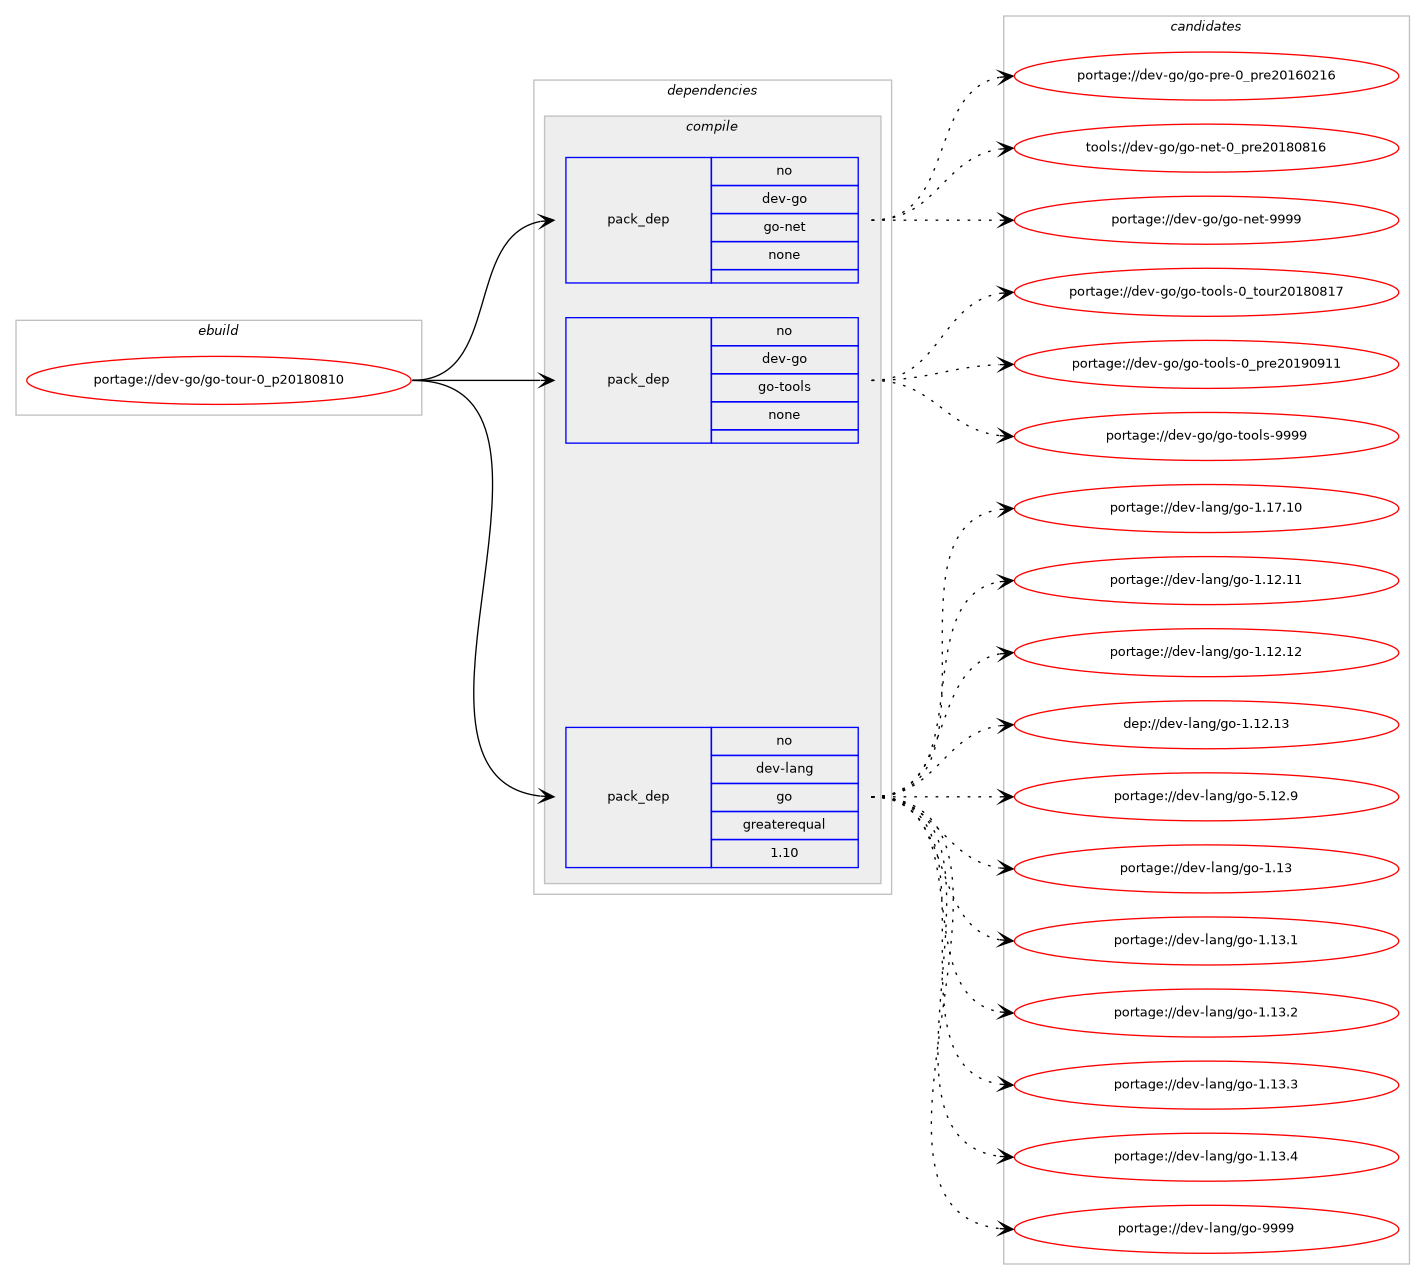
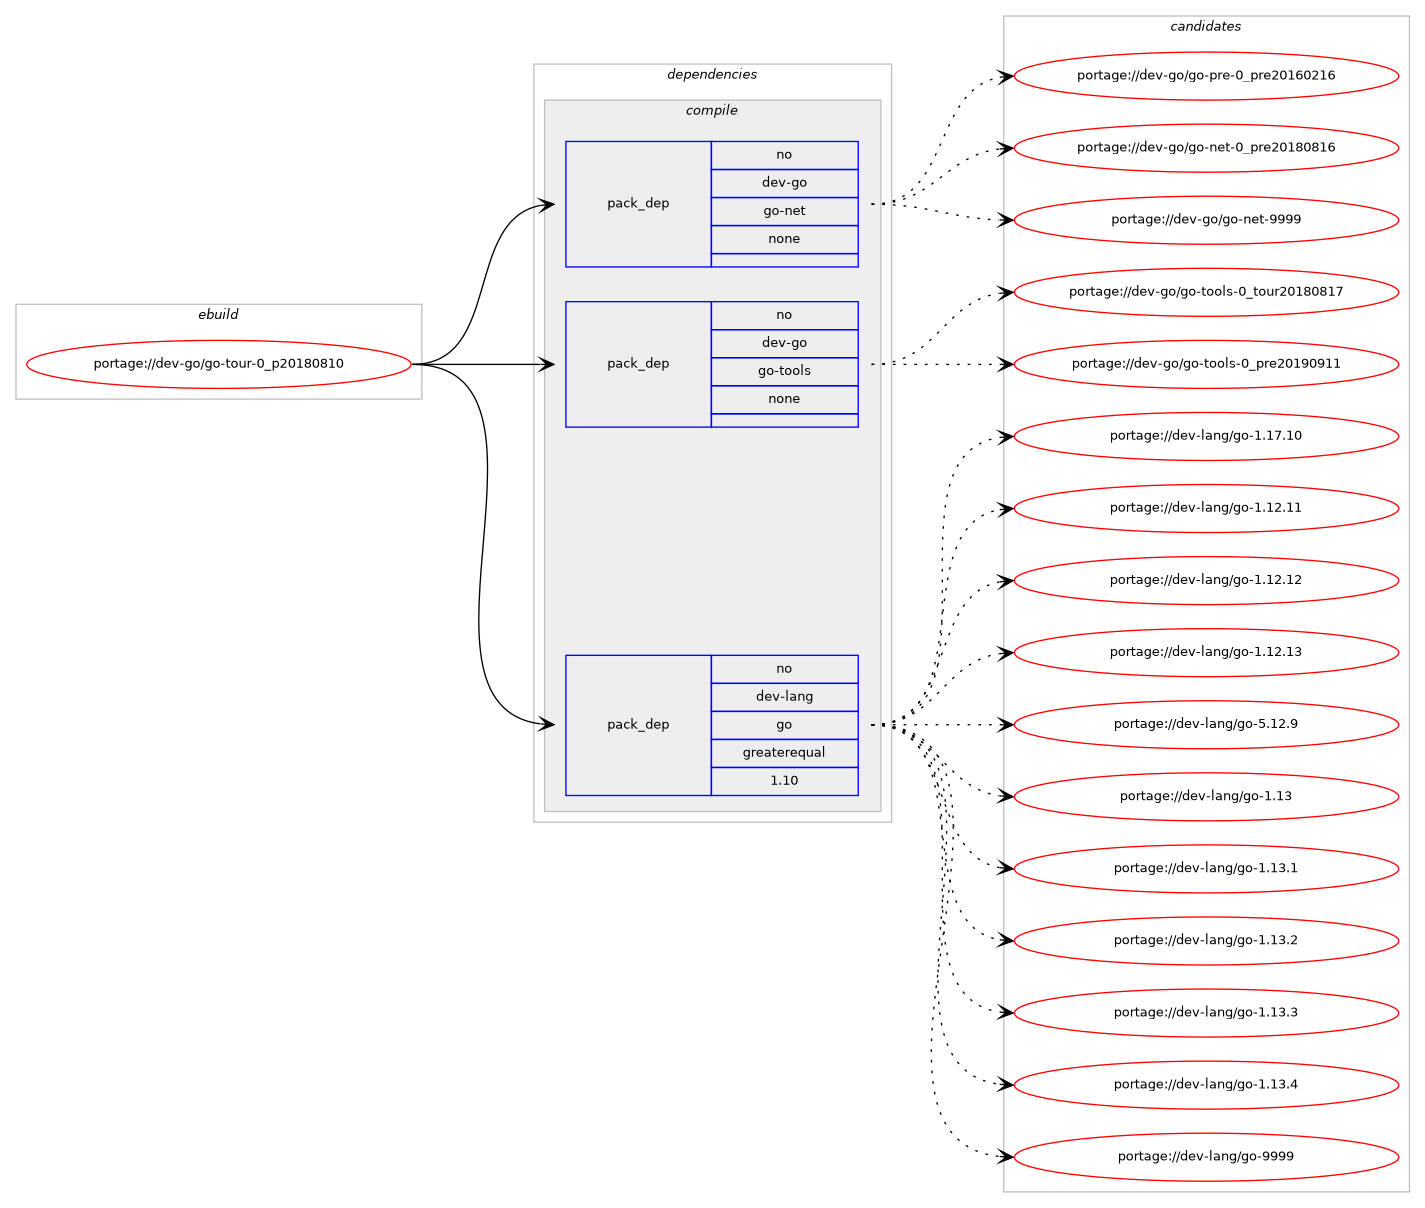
(1207, 148) -> (1207, 148)
(1207, 436) -> none
(1207, 725) -> (1207, 653)
